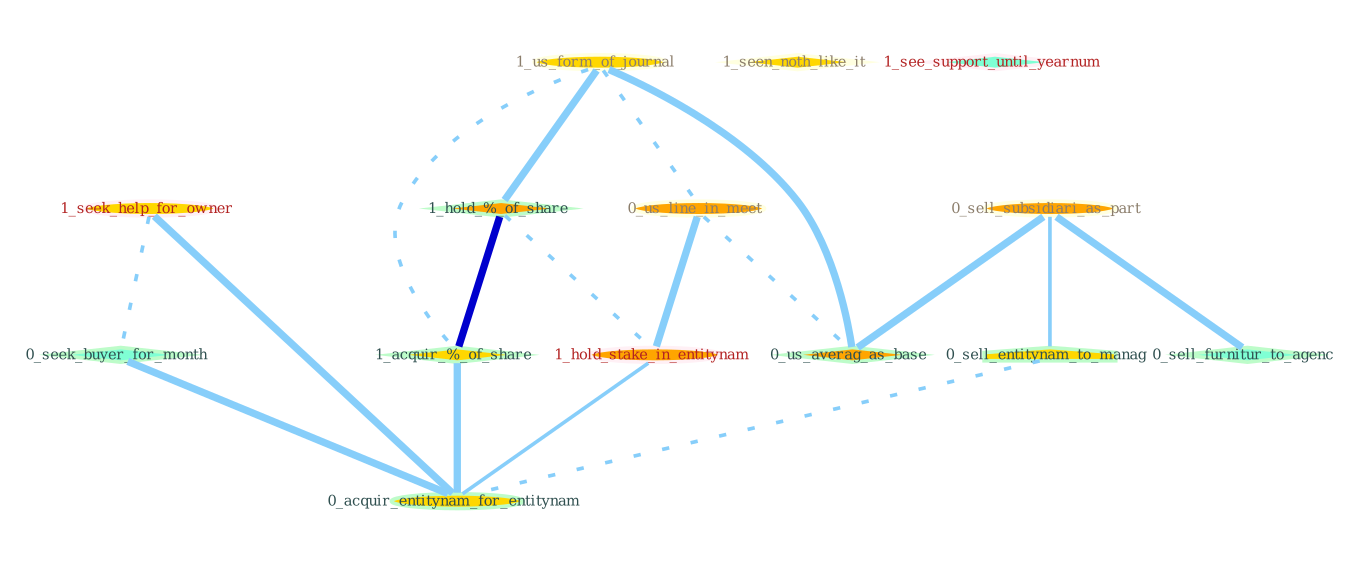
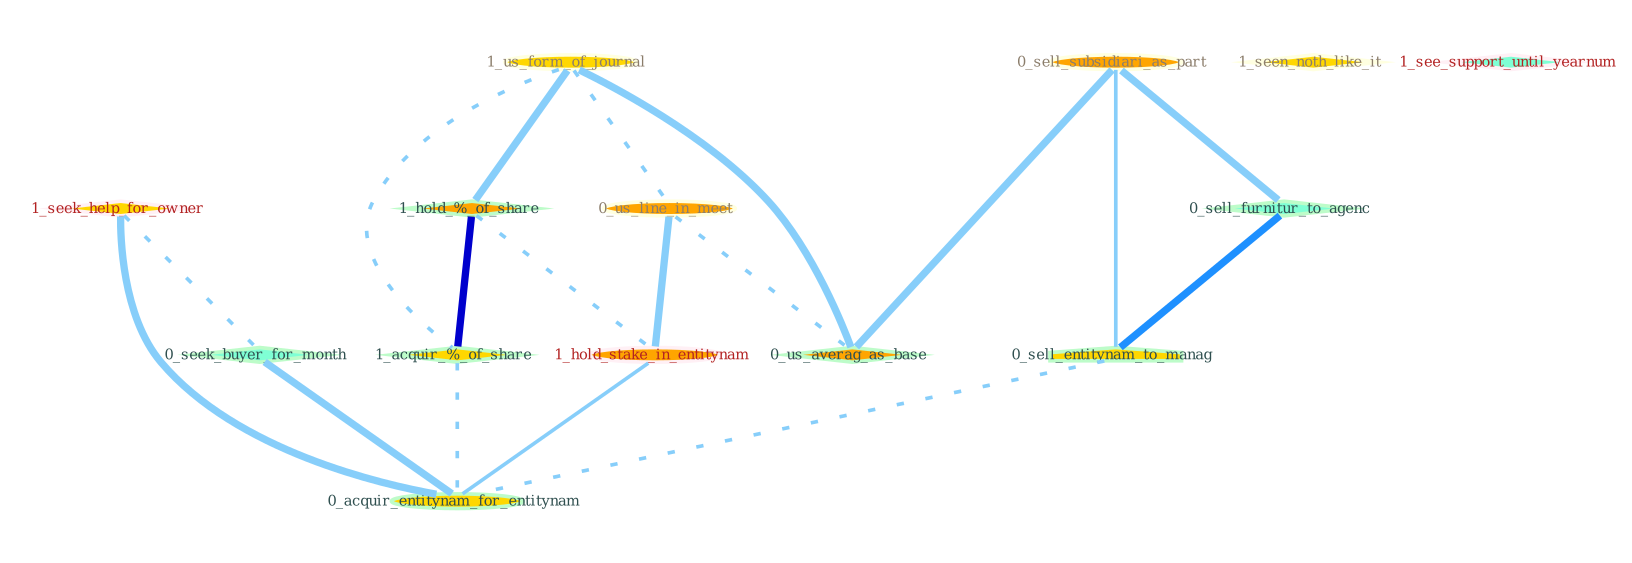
(150, 209) -> (121, 209)
none -> (1200, 281)
(457, 428) -> (457, 428)
